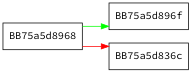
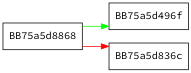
(149, 16) -> (149, 16)
(43, 36) -> (43, 36)
